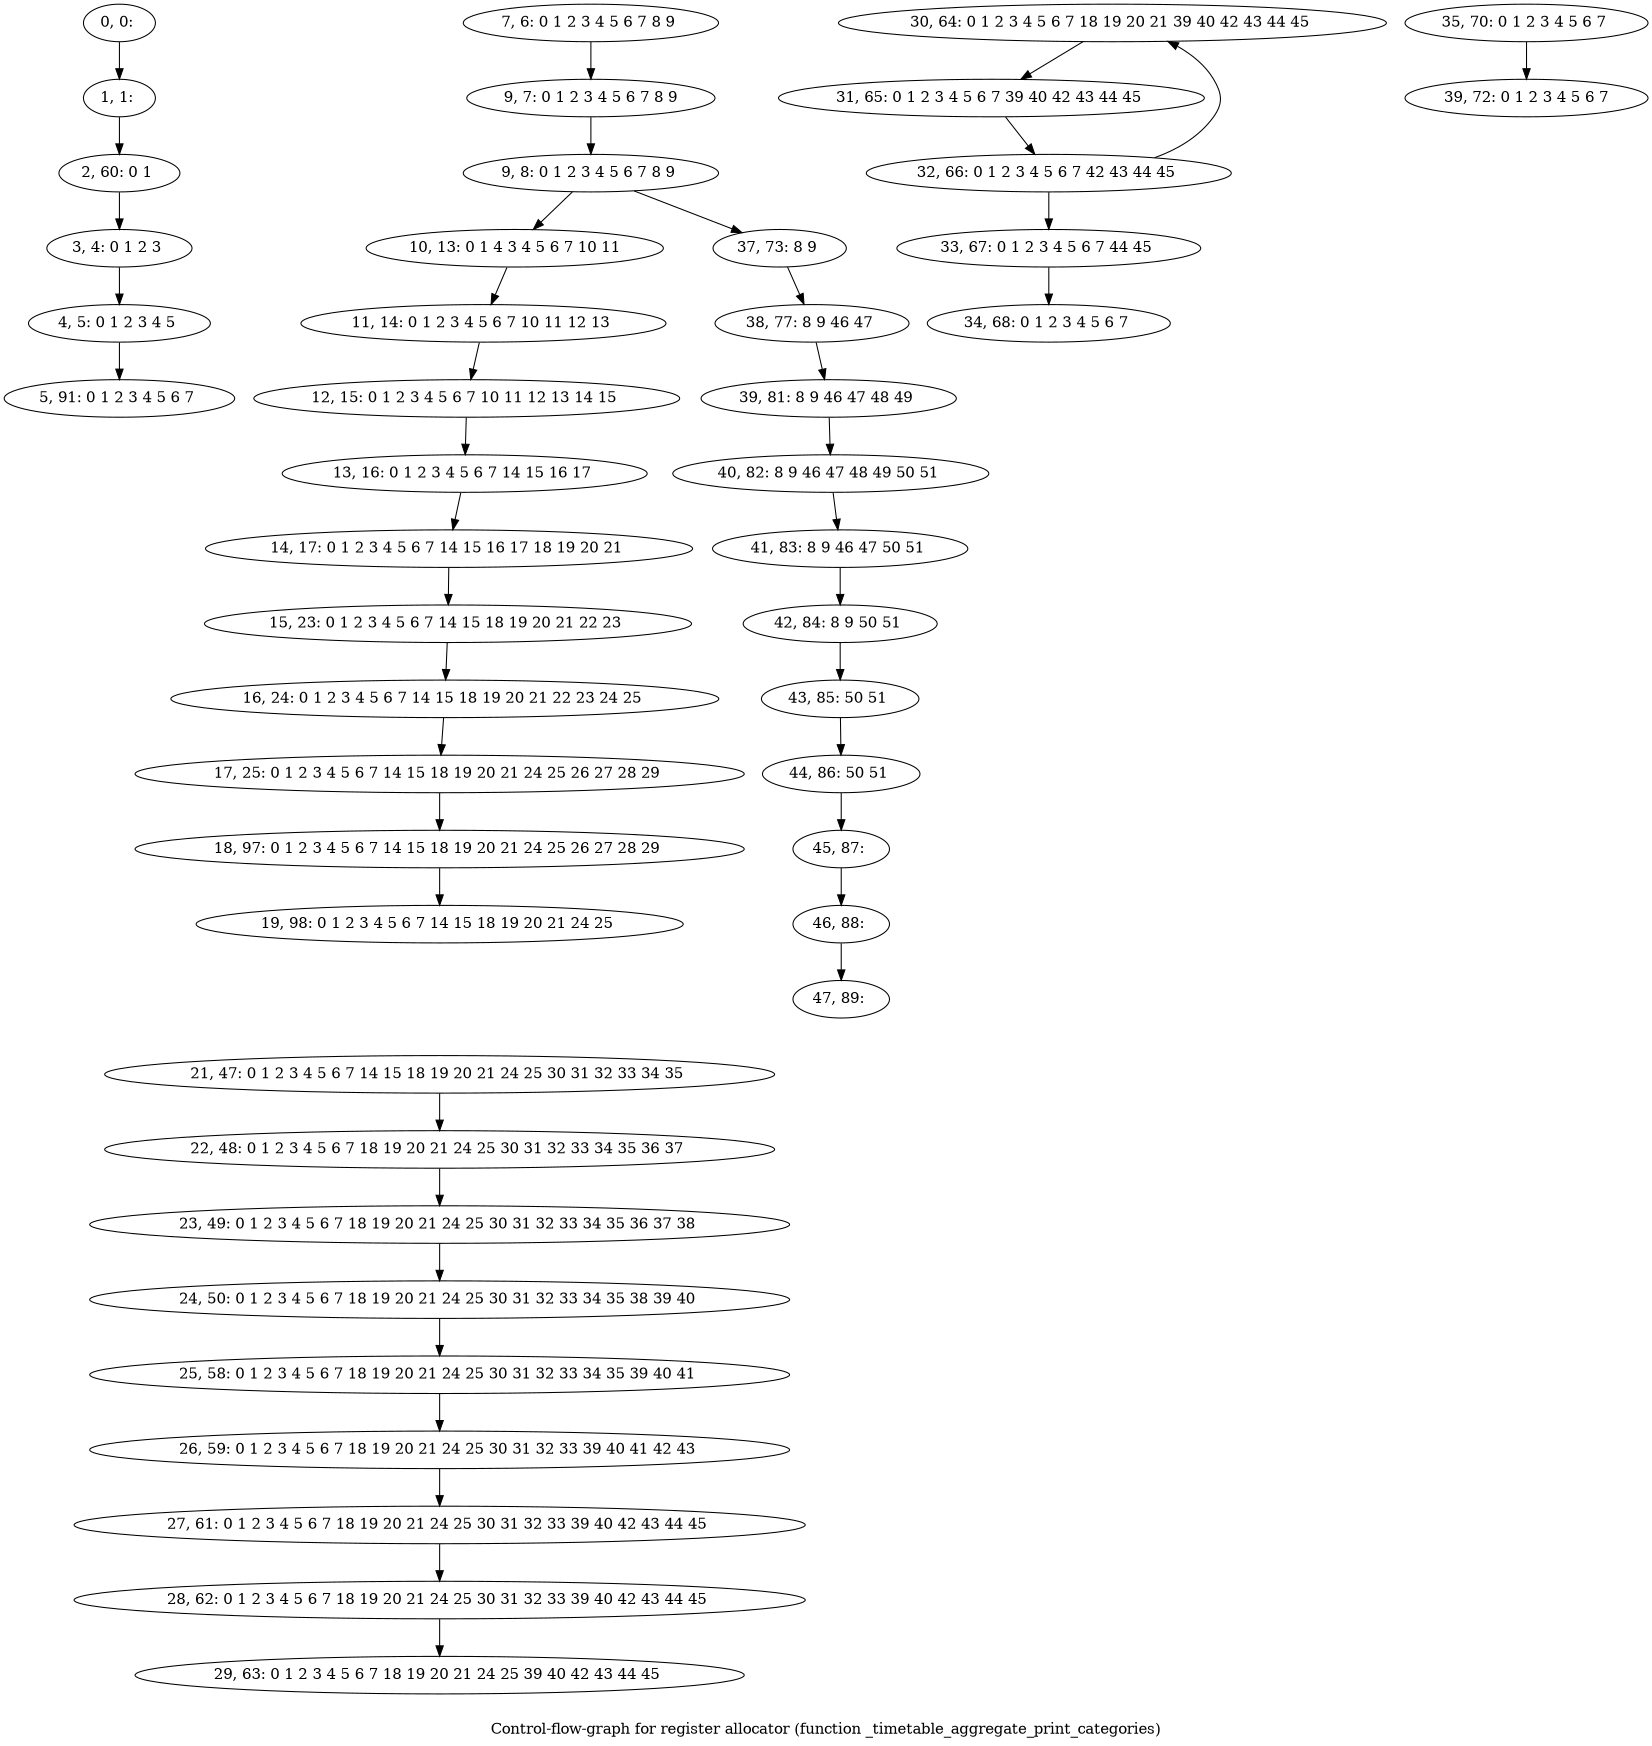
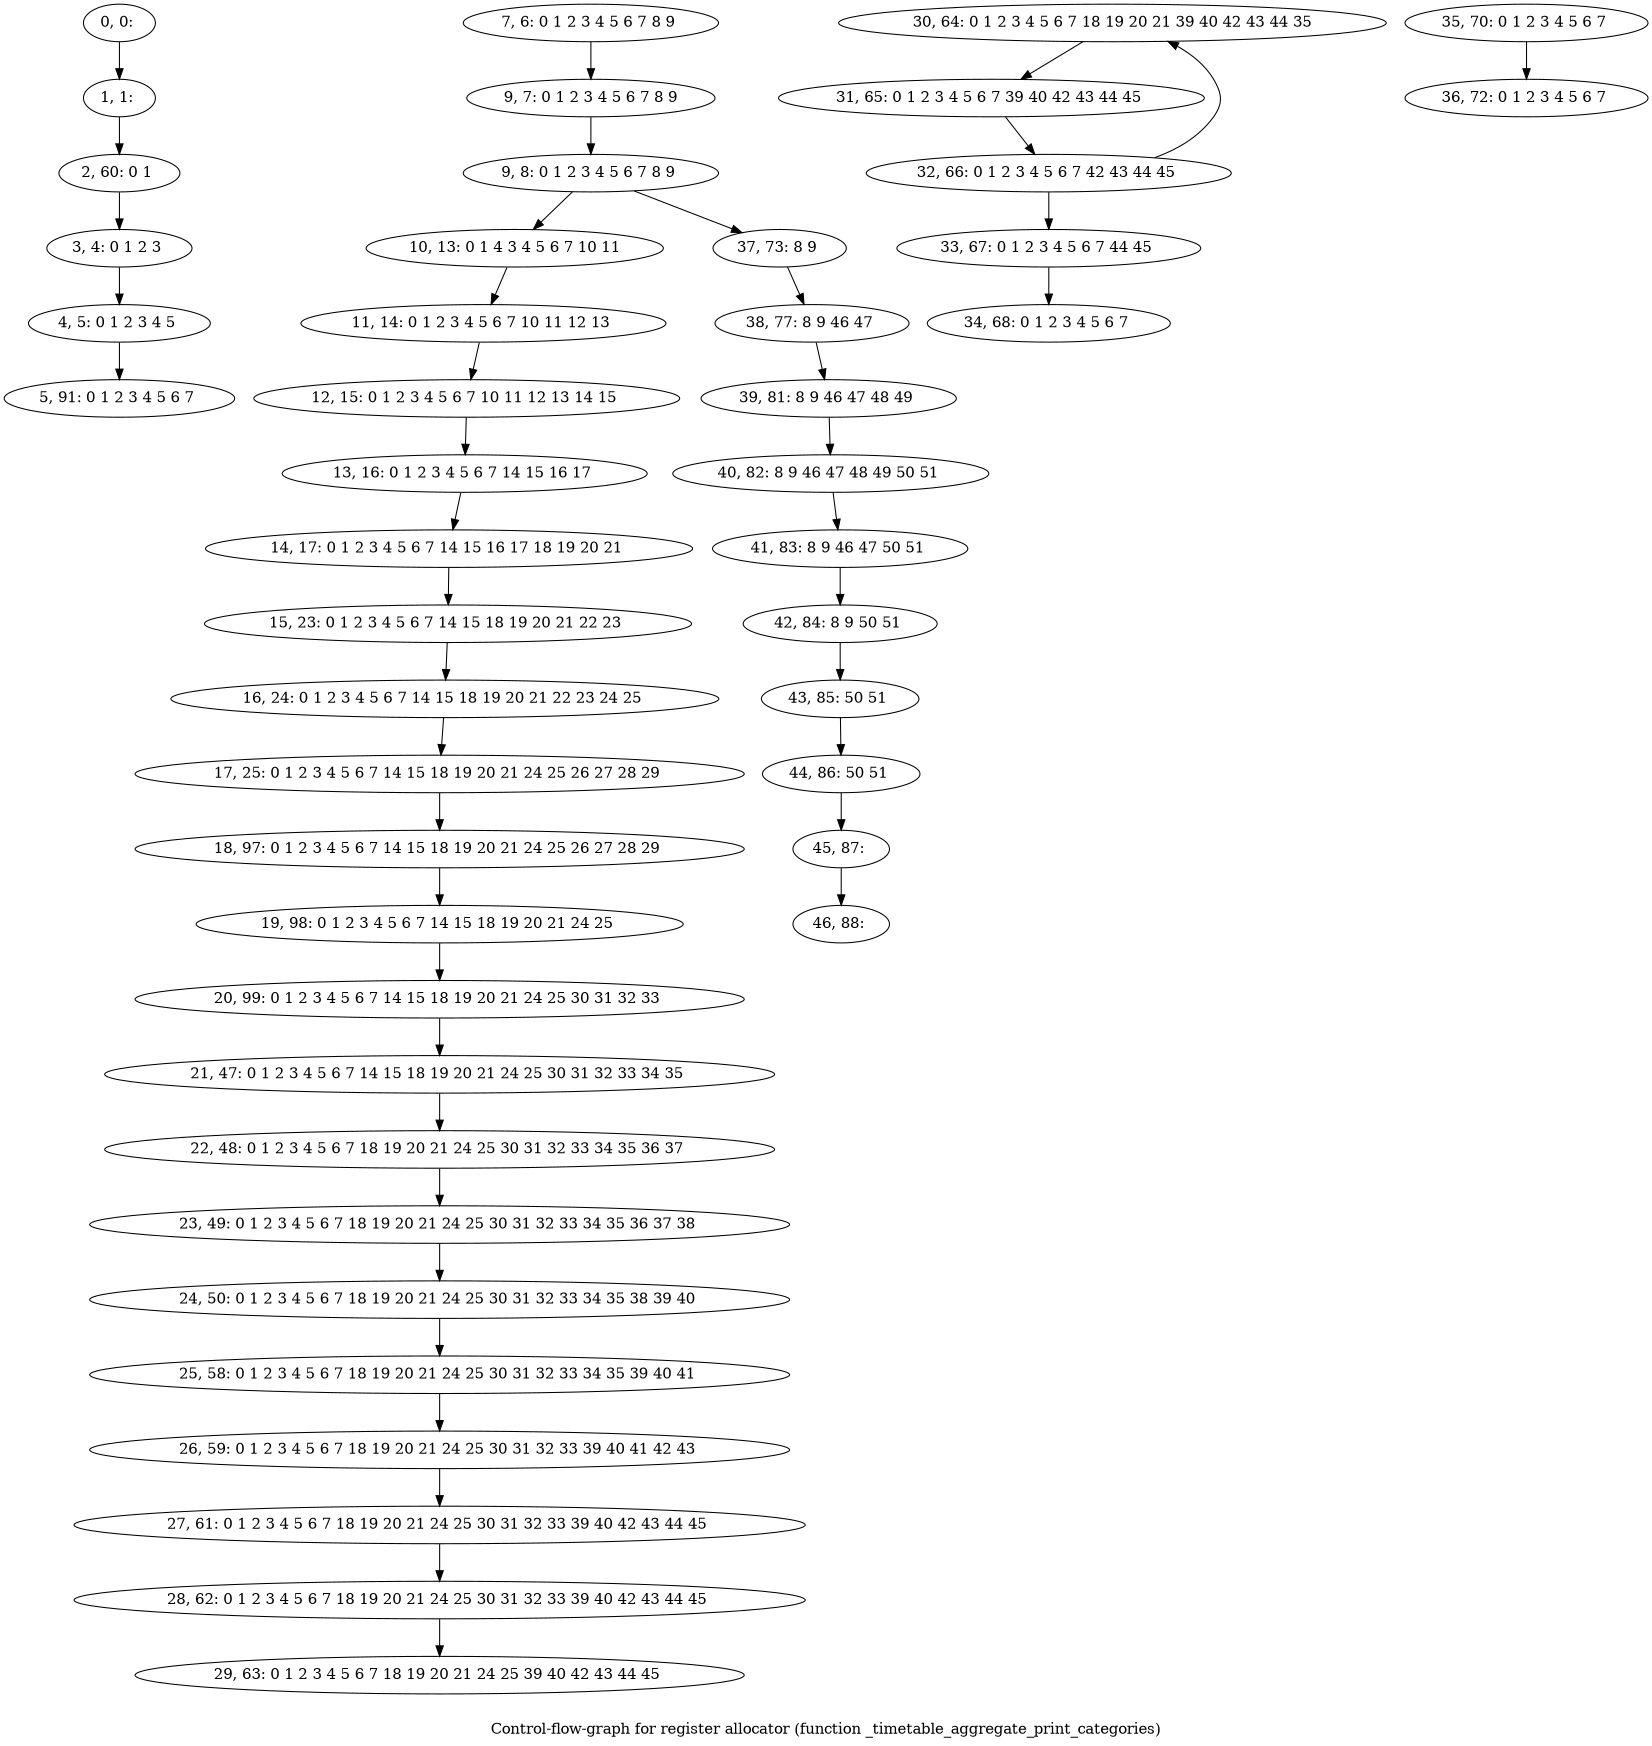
(1112, 23) -> (1112, 23)
(1527, 98) -> (1527, 98)
none -> (440, 999)
(841, 999) -> none
